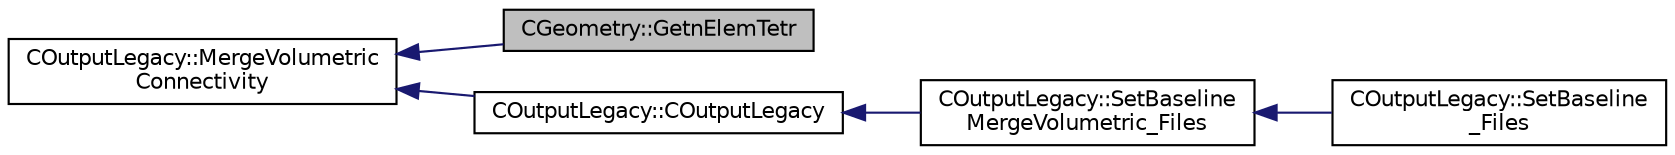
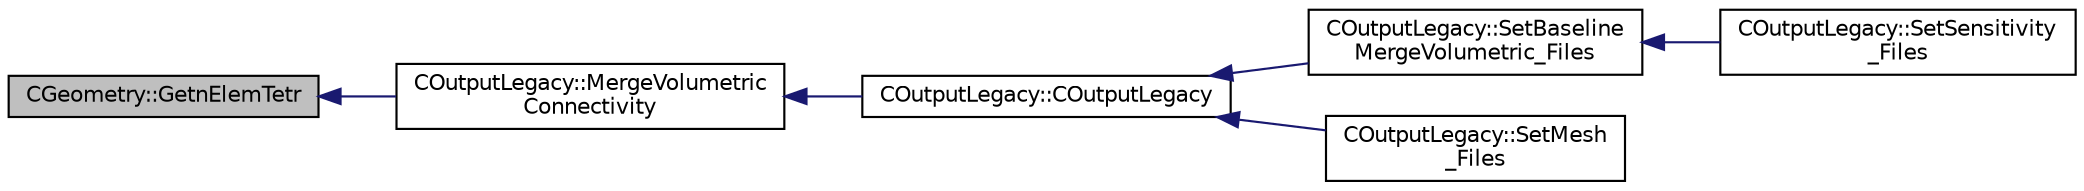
(461, 48) -> (368, 96)
(1499, 113) -> (1898, 42)
none -> (1476, 148)
